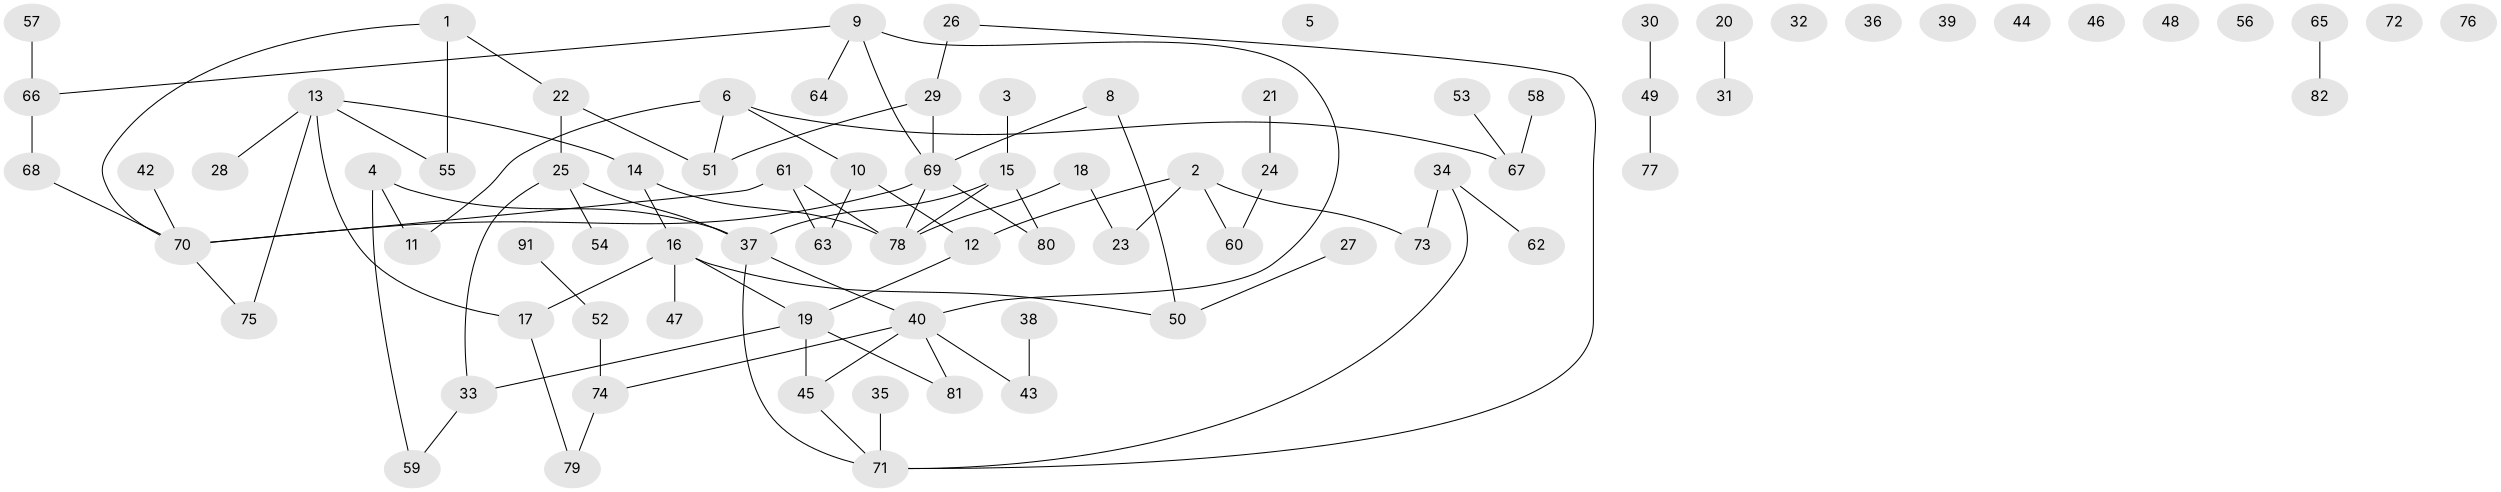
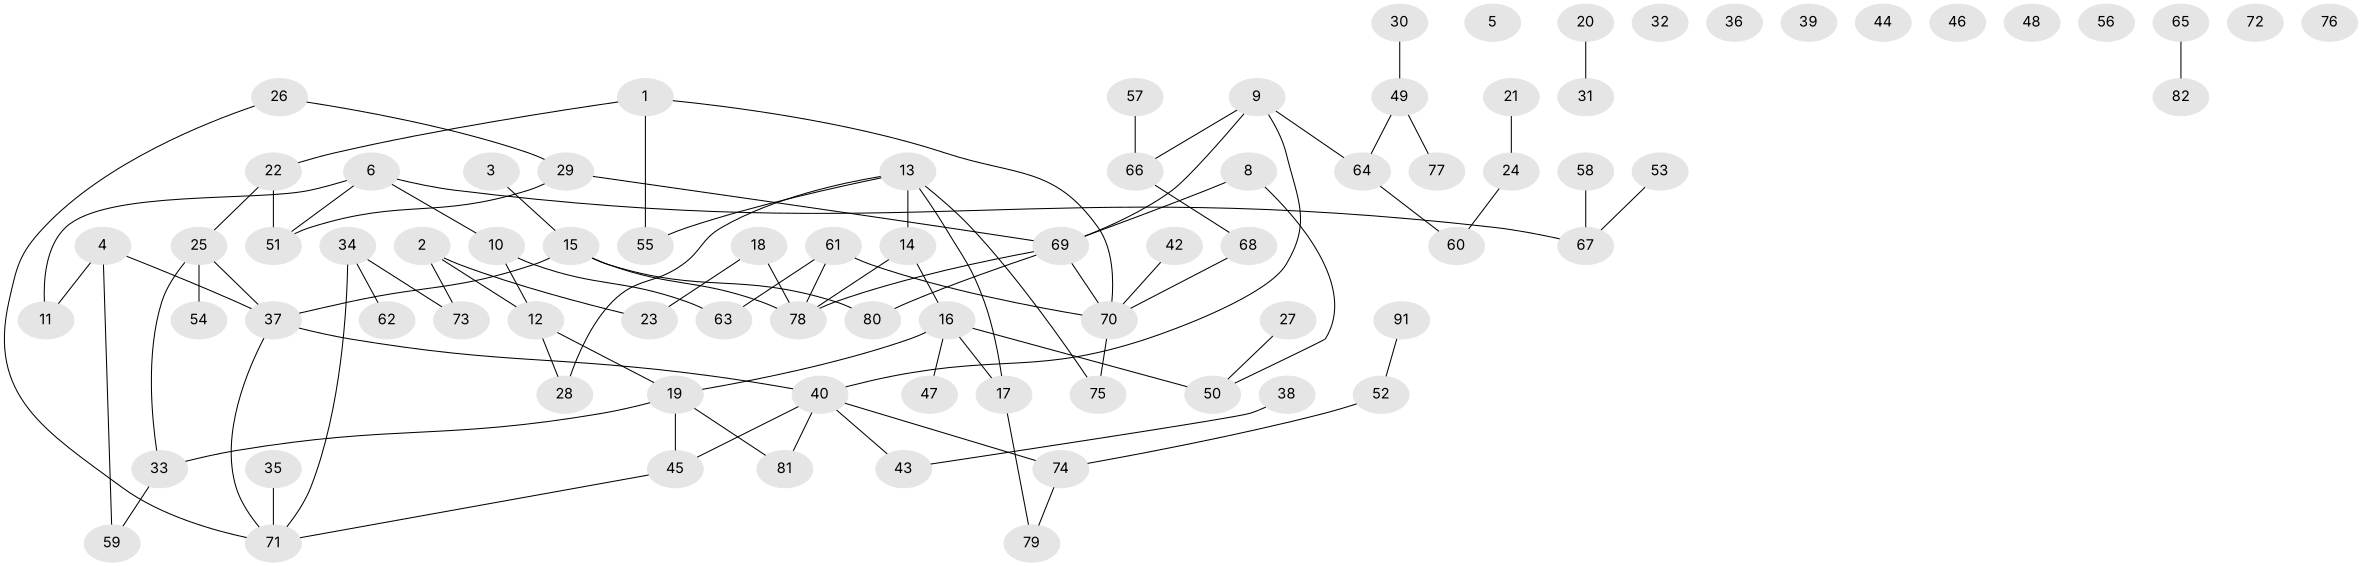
none -> (1381, 134)
(1215, 209) -> (1410, 209)
none -> (549, 354)
